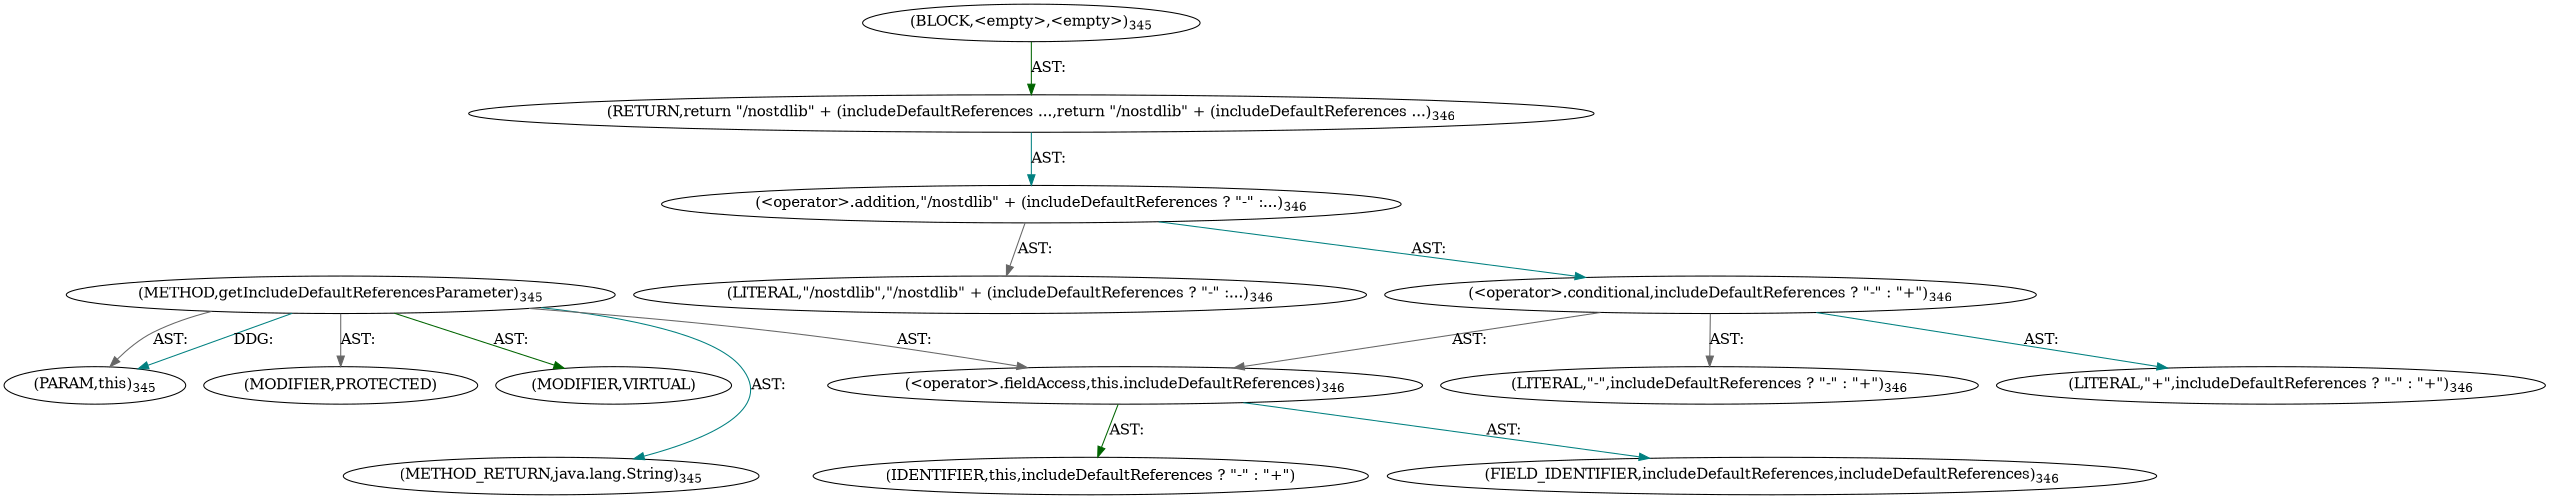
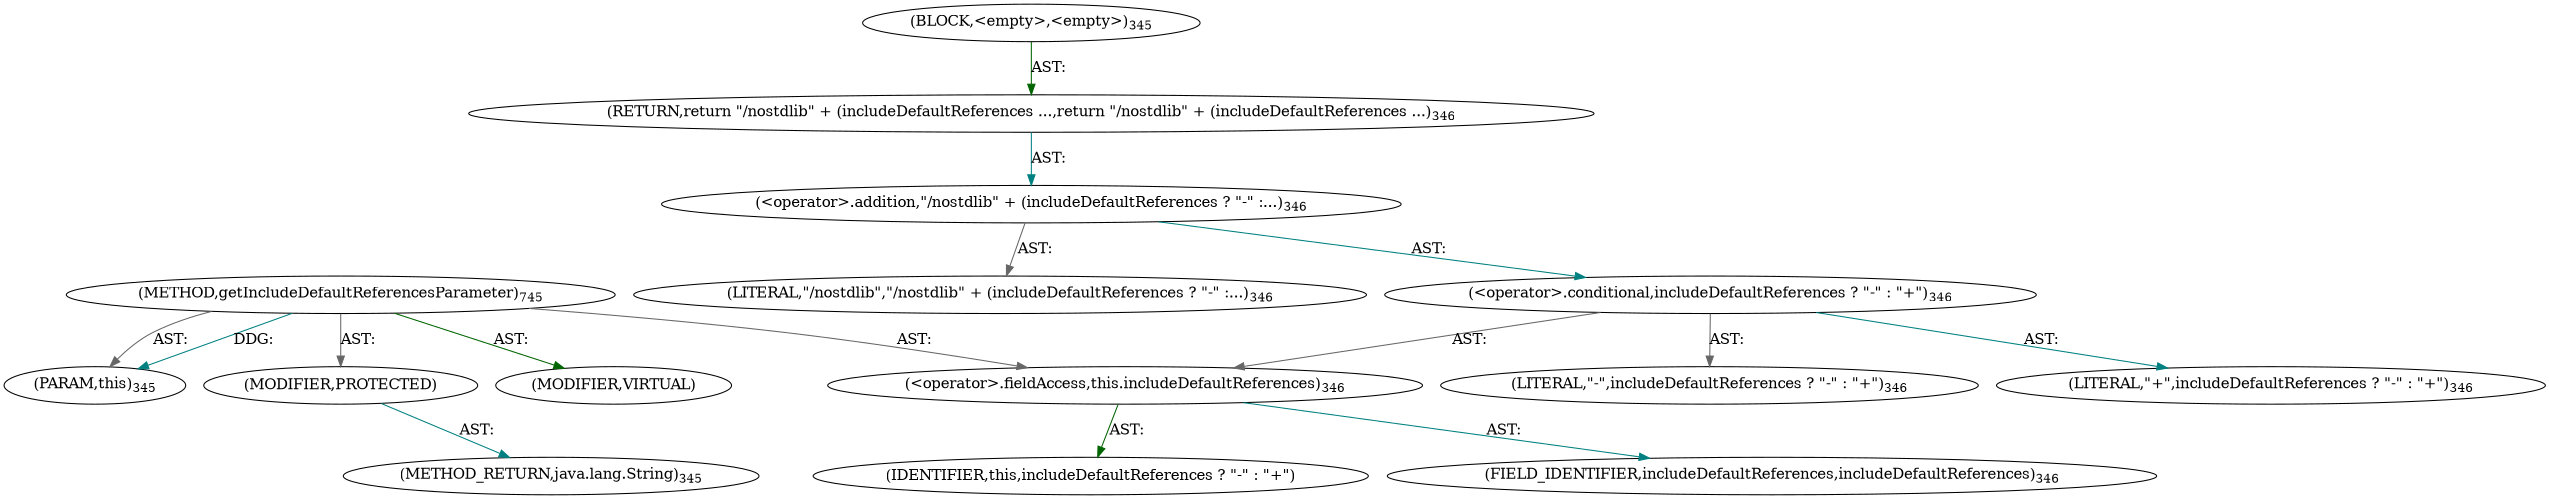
(531, 293) -> (531, 293)
(719, 350) -> (440, 428)
